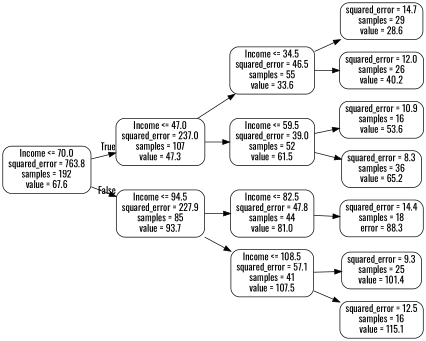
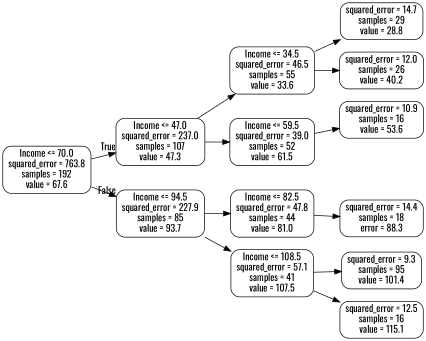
(382, 21) -> (382, 21)
(382, 169) -> none
(382, 270) -> (382, 270)
